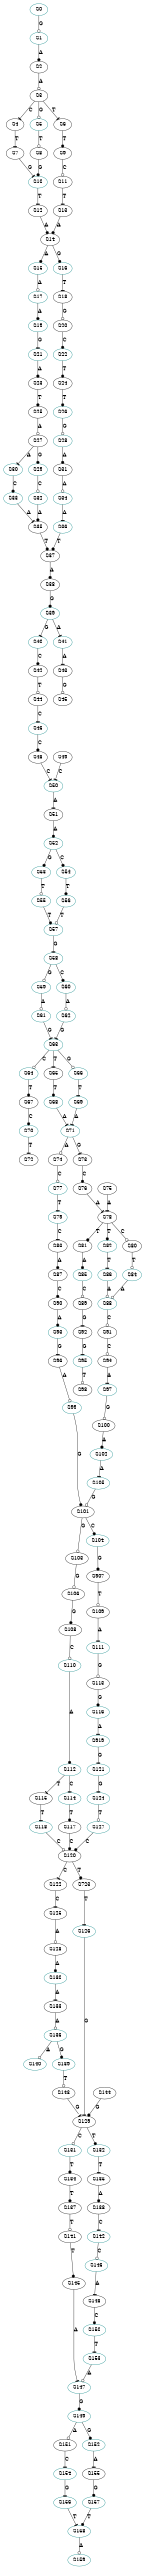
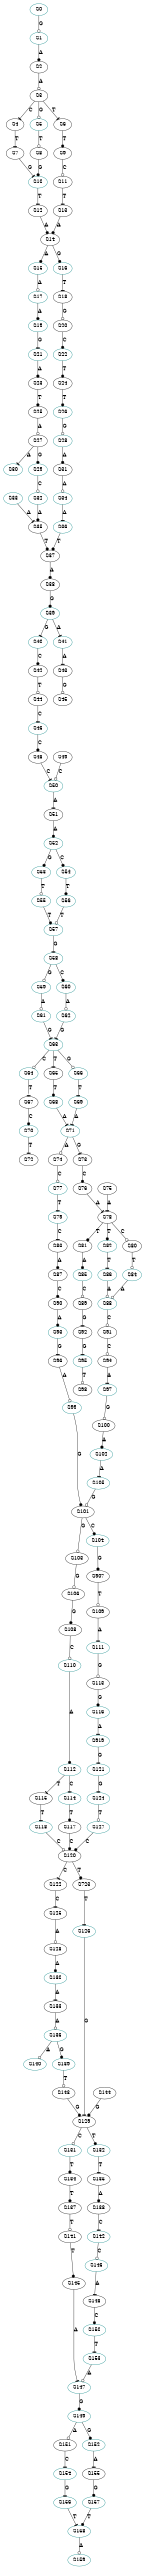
(13, 483) -> none
(58, 771) -> (58, 771)
(29, 1087) -> (29, 1087)
(73, 2106) -> (73, 2106)
